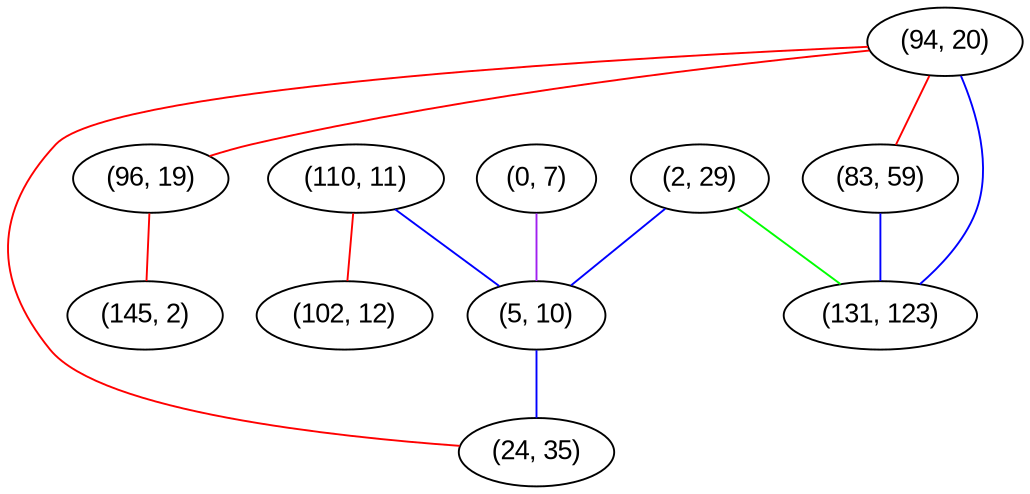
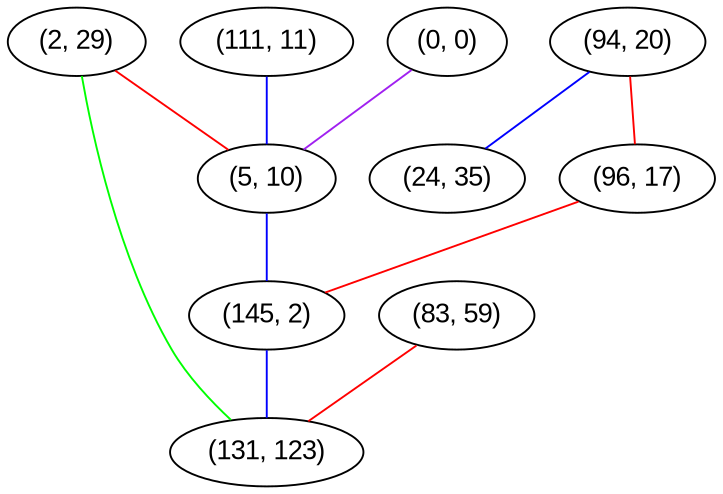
(913, 110) -> none
(133, 116) -> (537, 110)
(151, 179) -> (637, 179)
(356, 179) -> (267, 42)
(537, 179) -> (447, 42)
(981, 189) -> (267, 384)
(618, 247) -> (172, 110)
(880, 247) -> (362, 383)
(345, 315) -> none
(537, 384) -> (267, 247)
